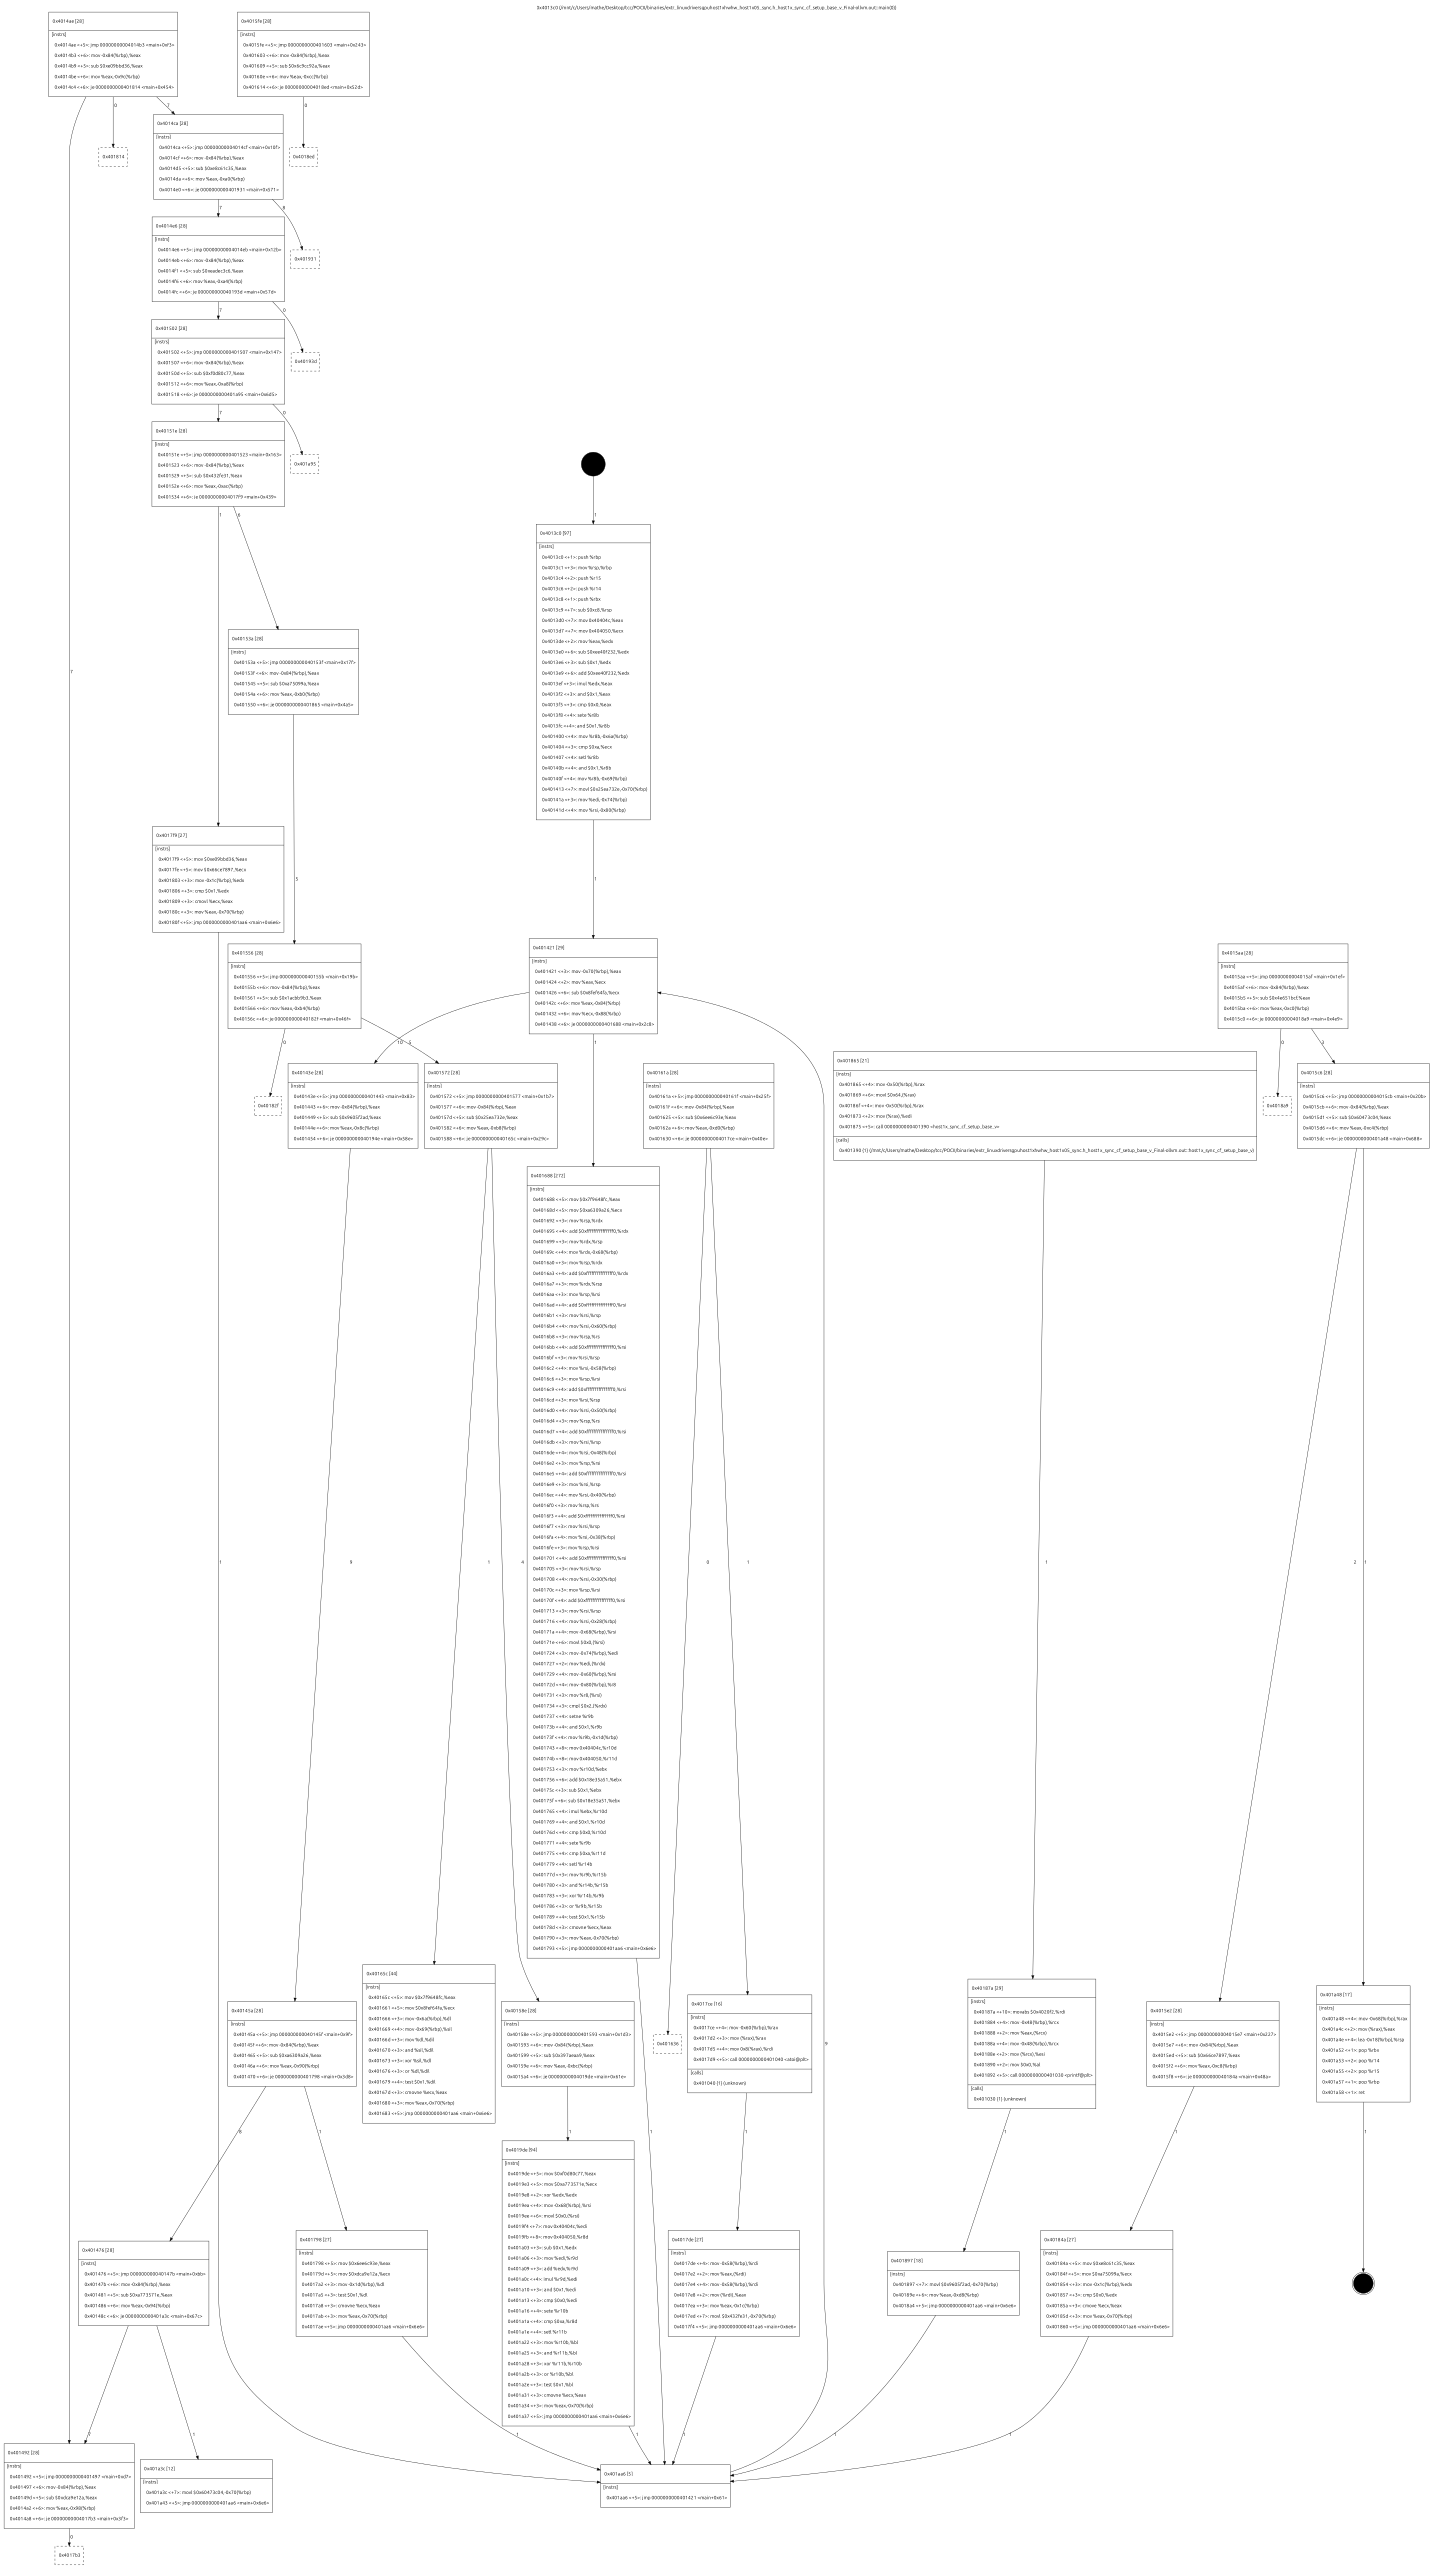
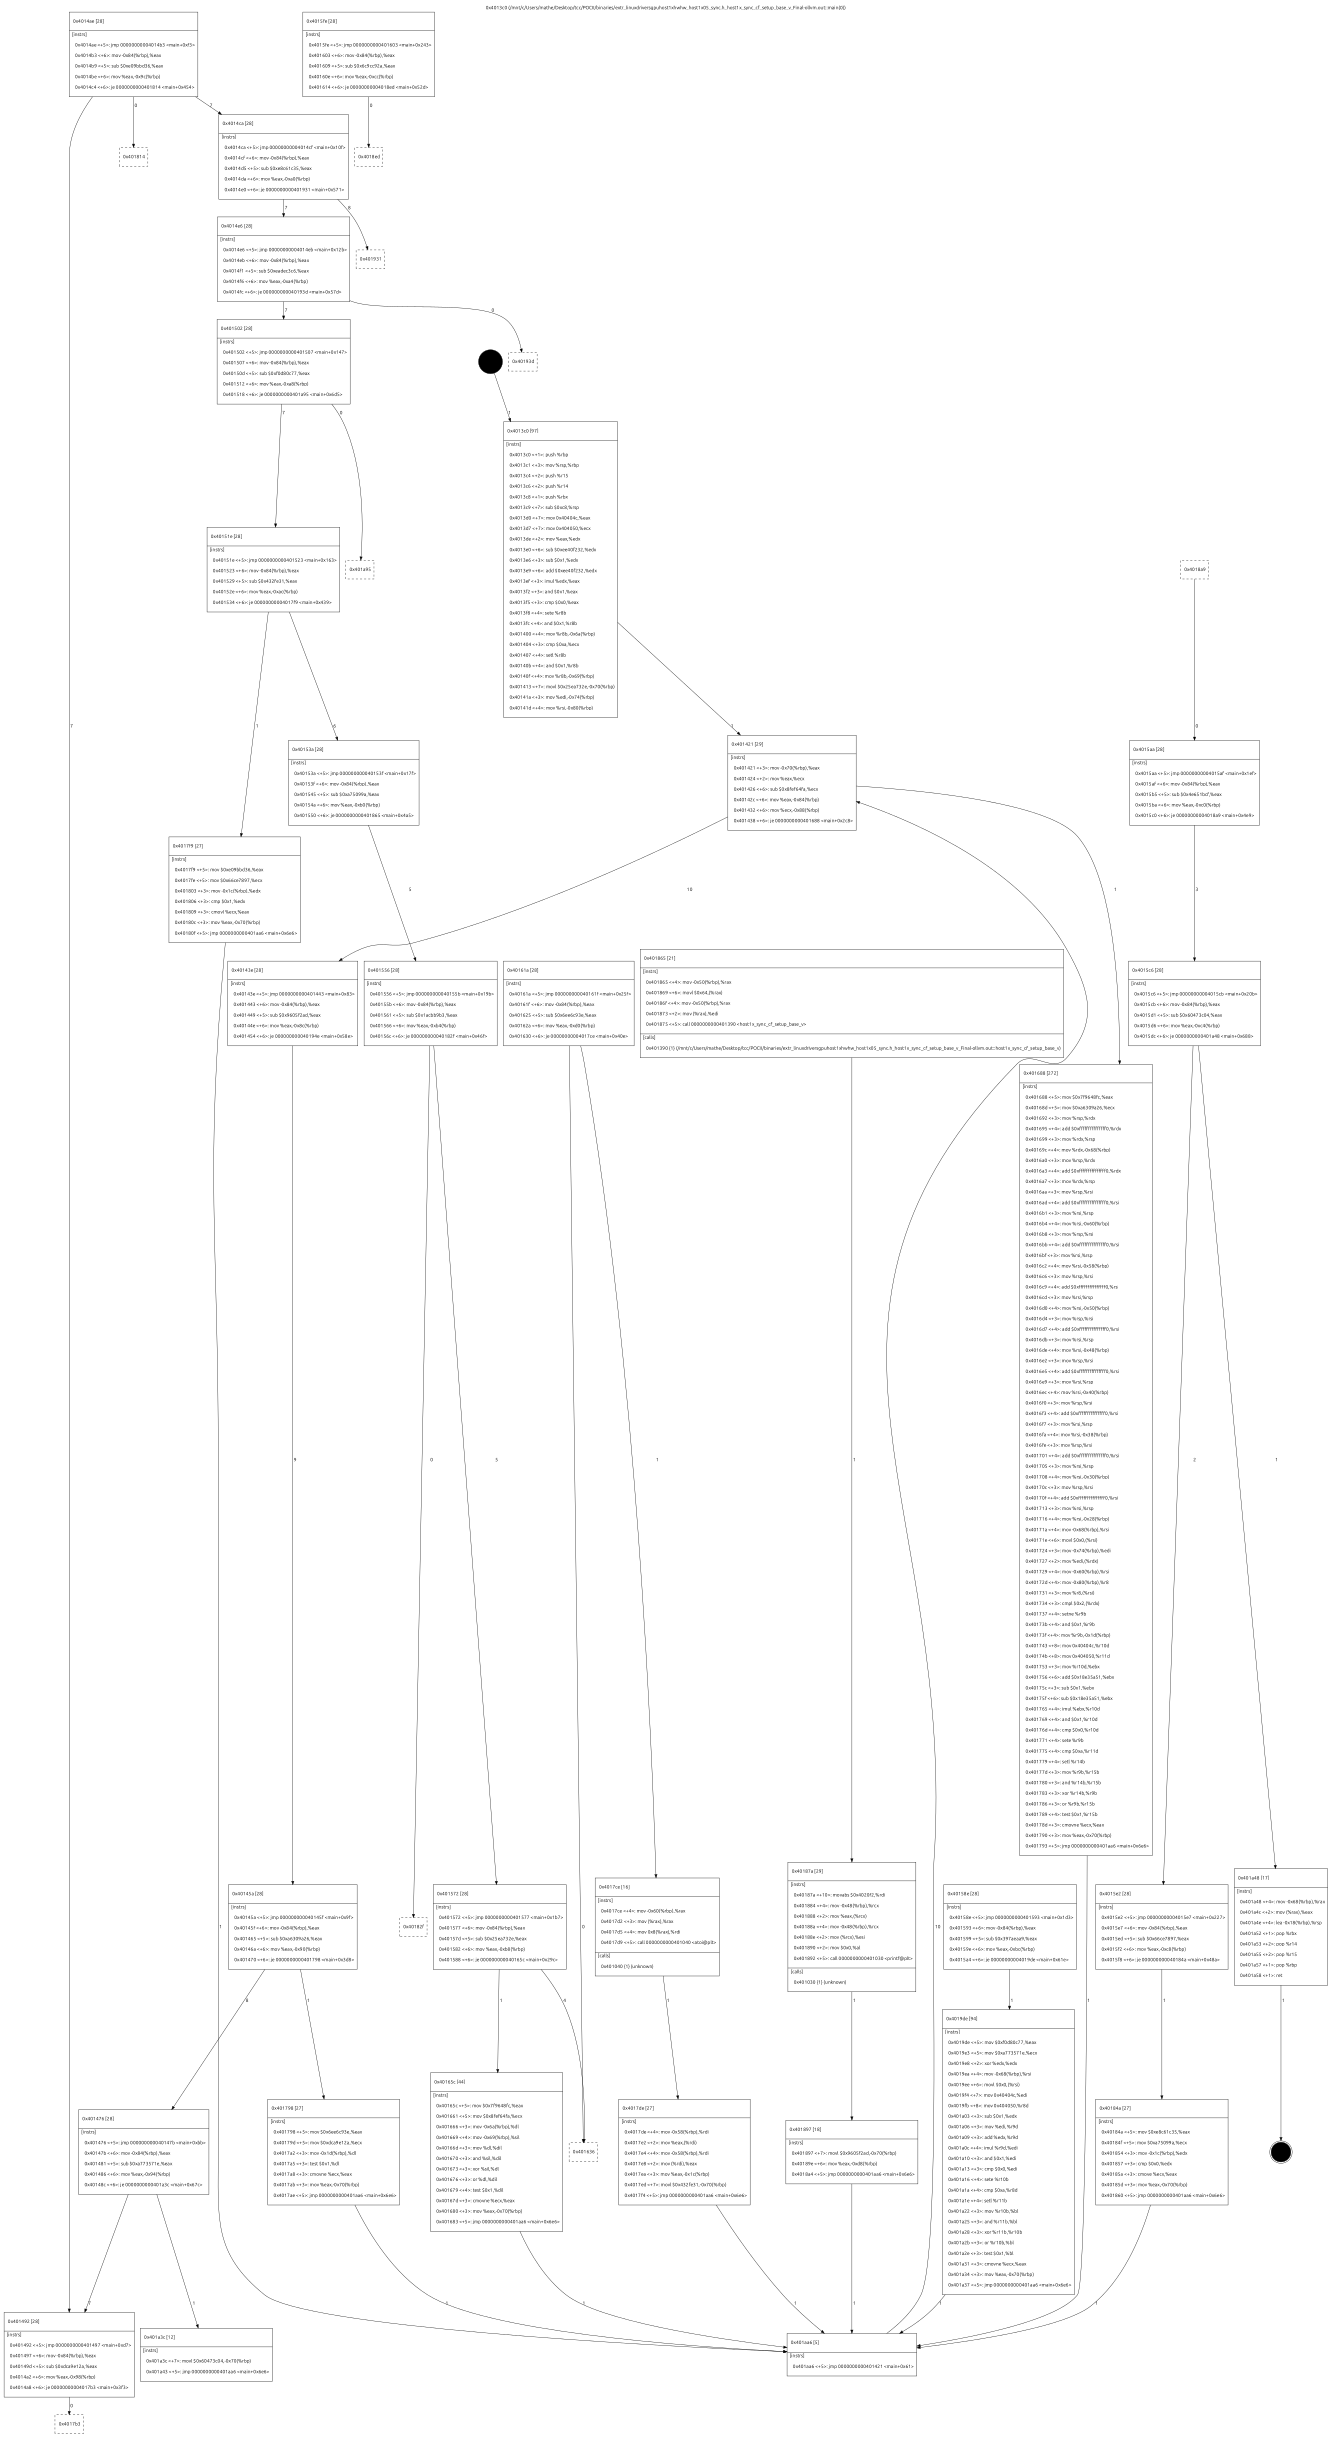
(1279, 1061) -> (1195, 658)
(502, 1575) -> (578, 2050)
(826, 2044) -> (937, 1927)
none -> (634, 2321)
